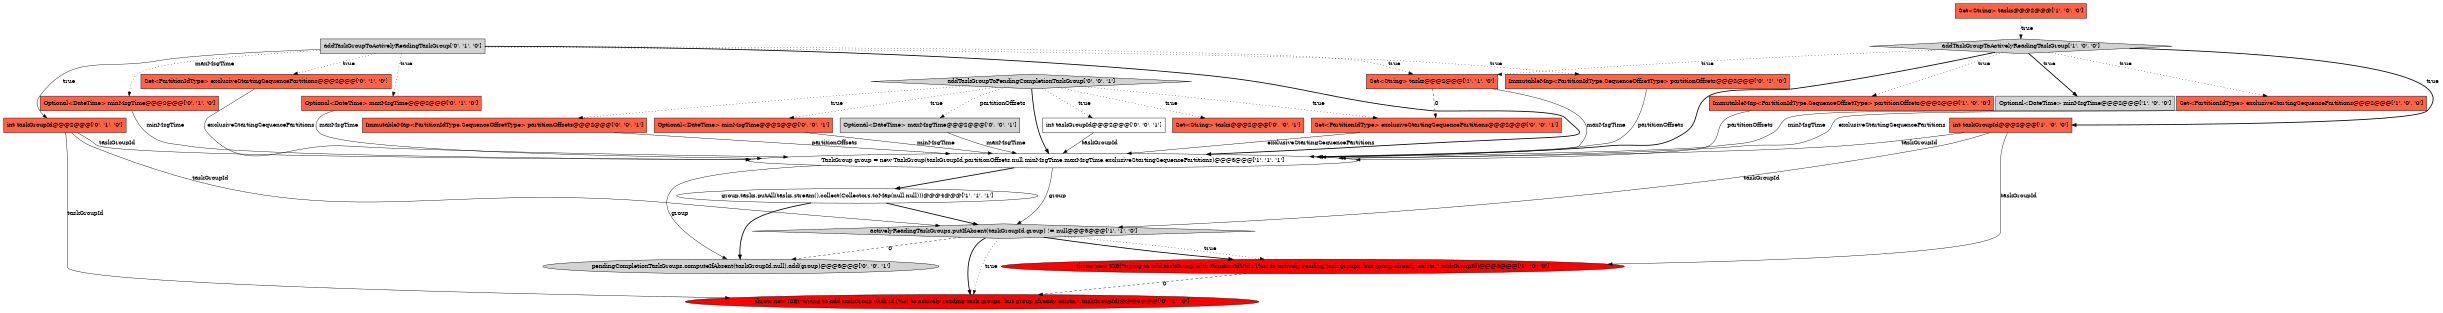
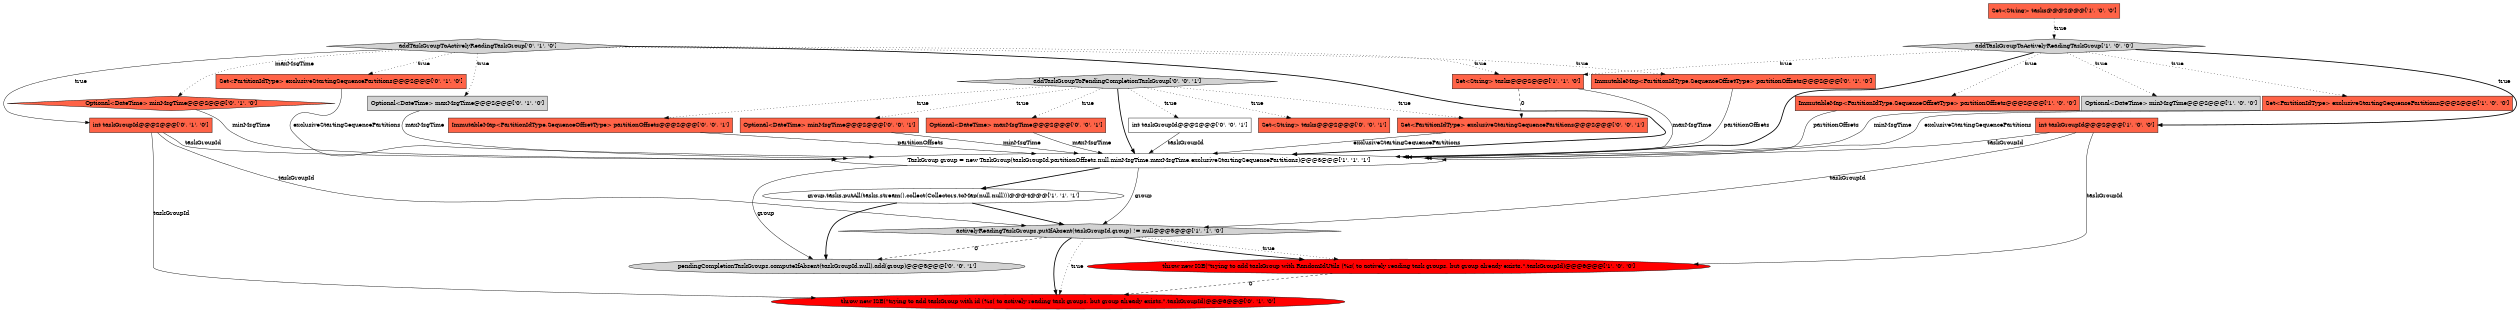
(403, 46) -> (478, 46)
(2051, 73) -> (2110, 74)
(129, 103) -> (171, 103)
(391, 103) -> (457, 103)
(1003, 103) -> (1088, 103)
(930, 125) -> (1016, 125)
